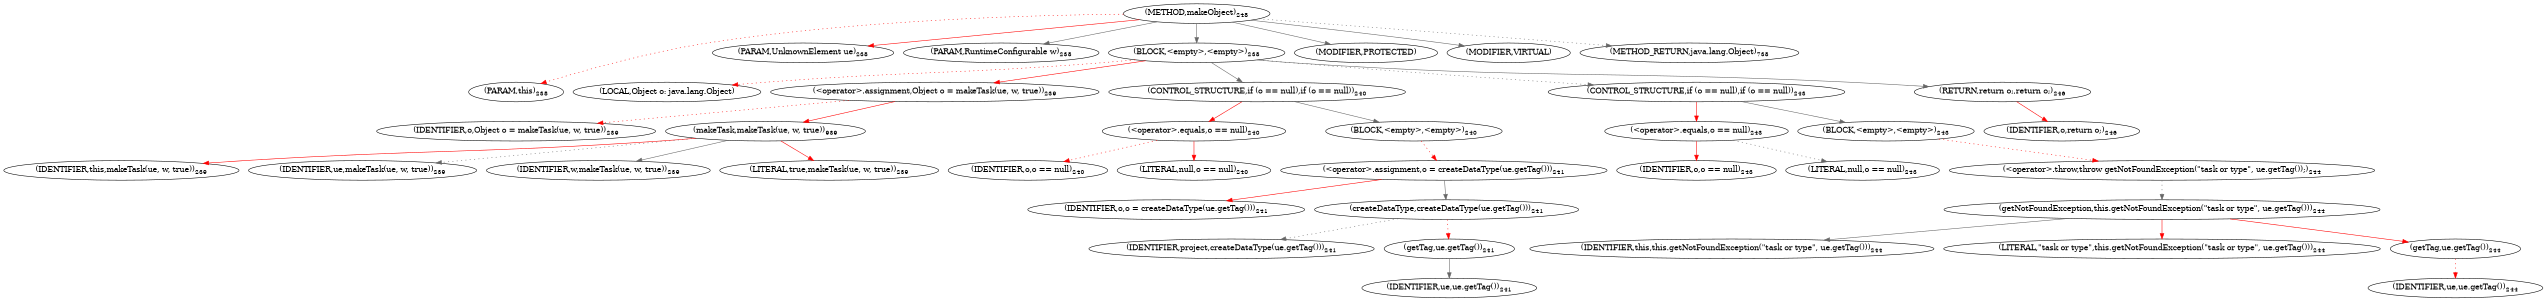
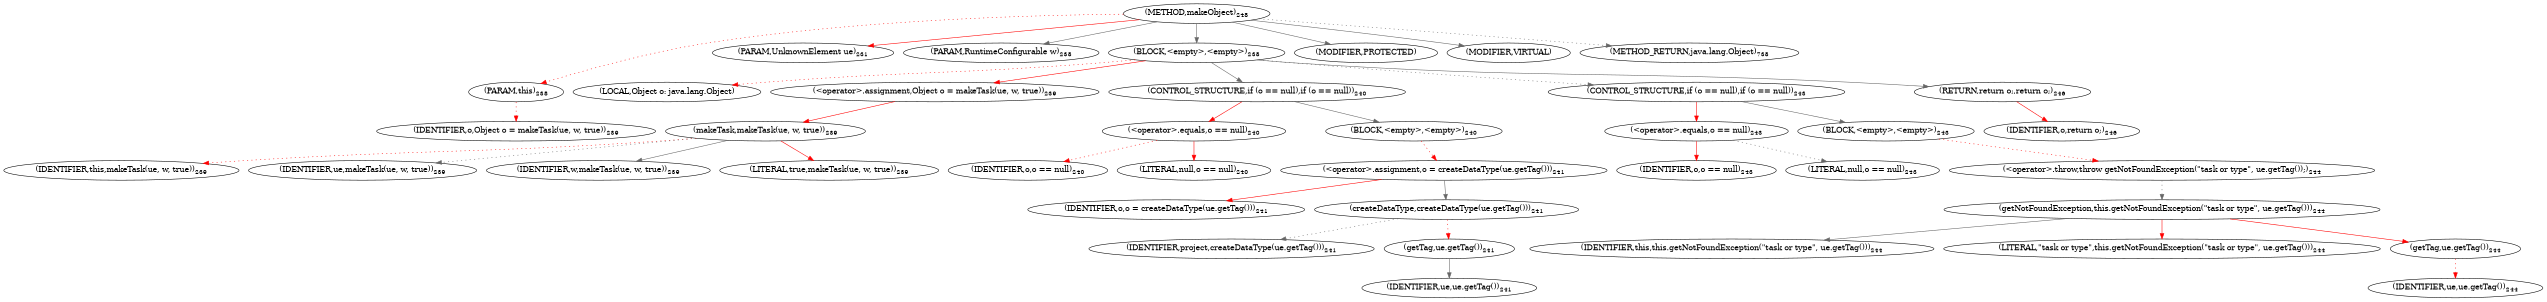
(862, 52) -> (862, 52)
(726, 112) -> (516, 109)
(832, 130) -> (832, 130)
(453, 151) -> (453, 151)
